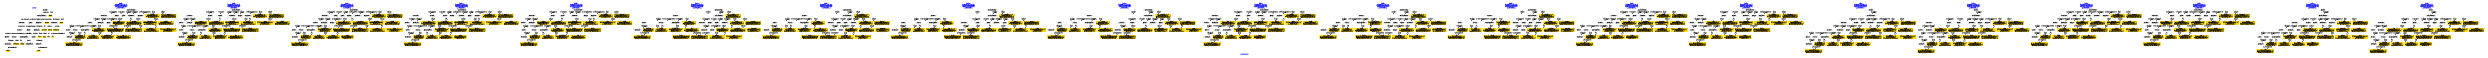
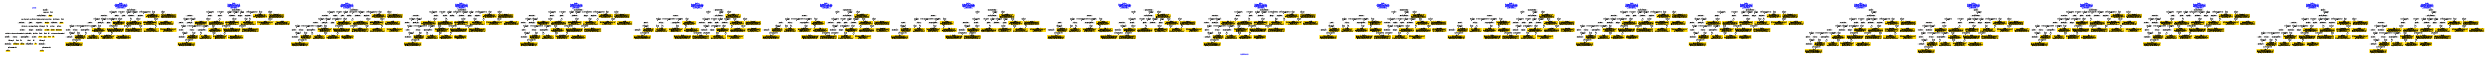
(49, 37) -> (49, 37)
none -> (35, 44)
